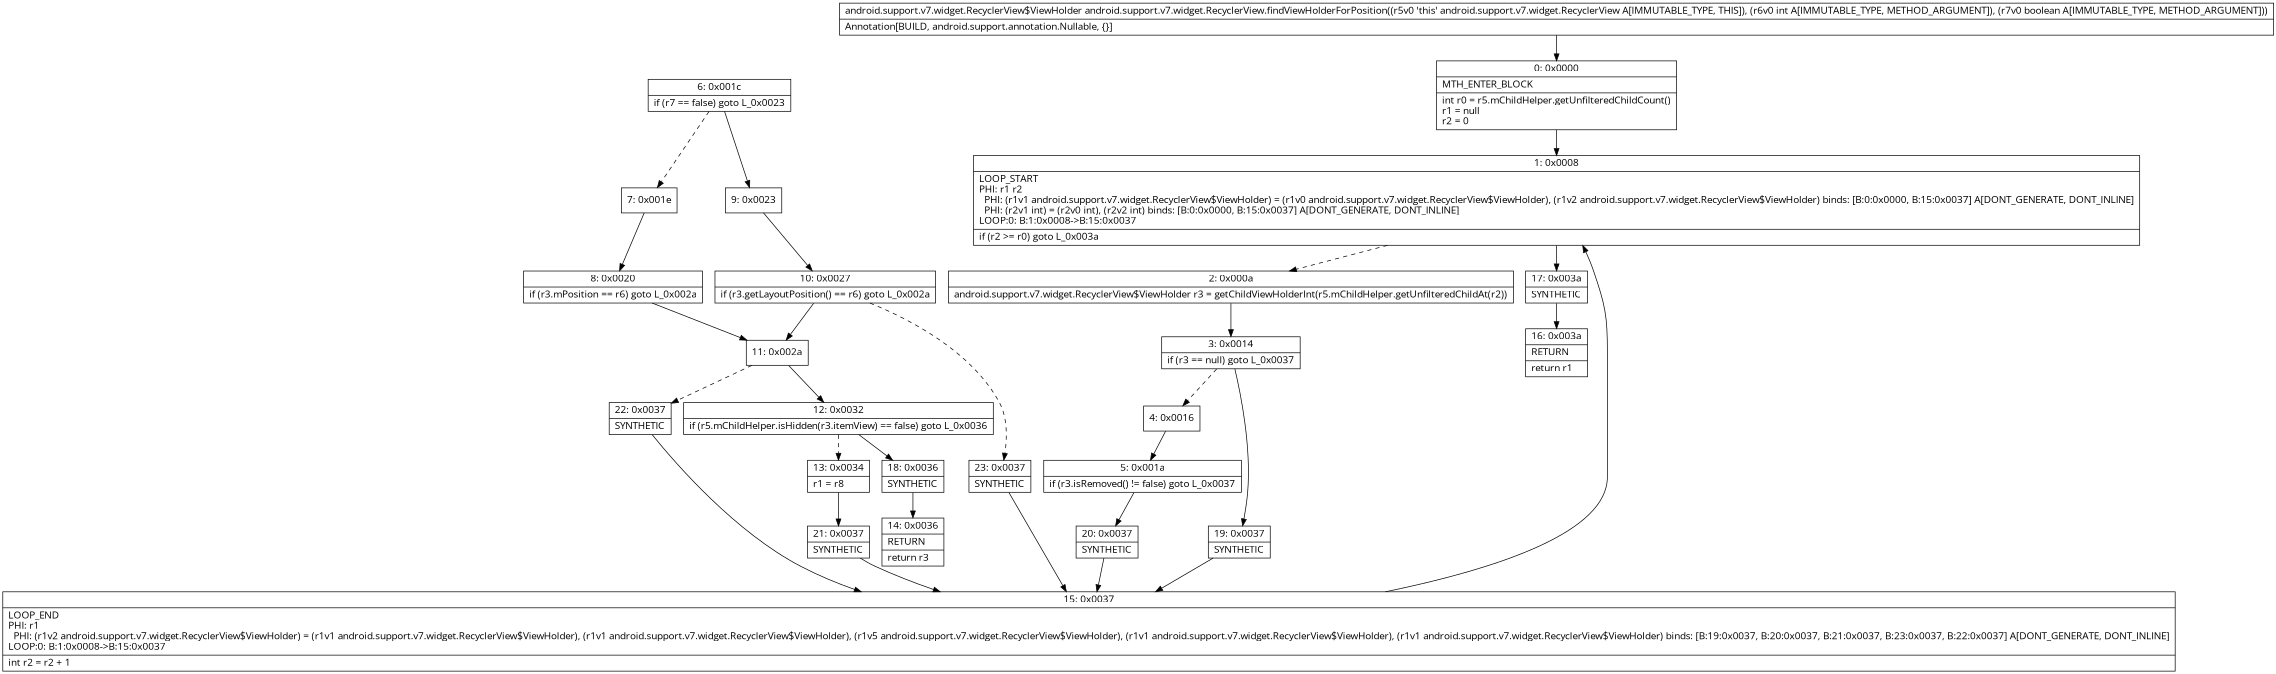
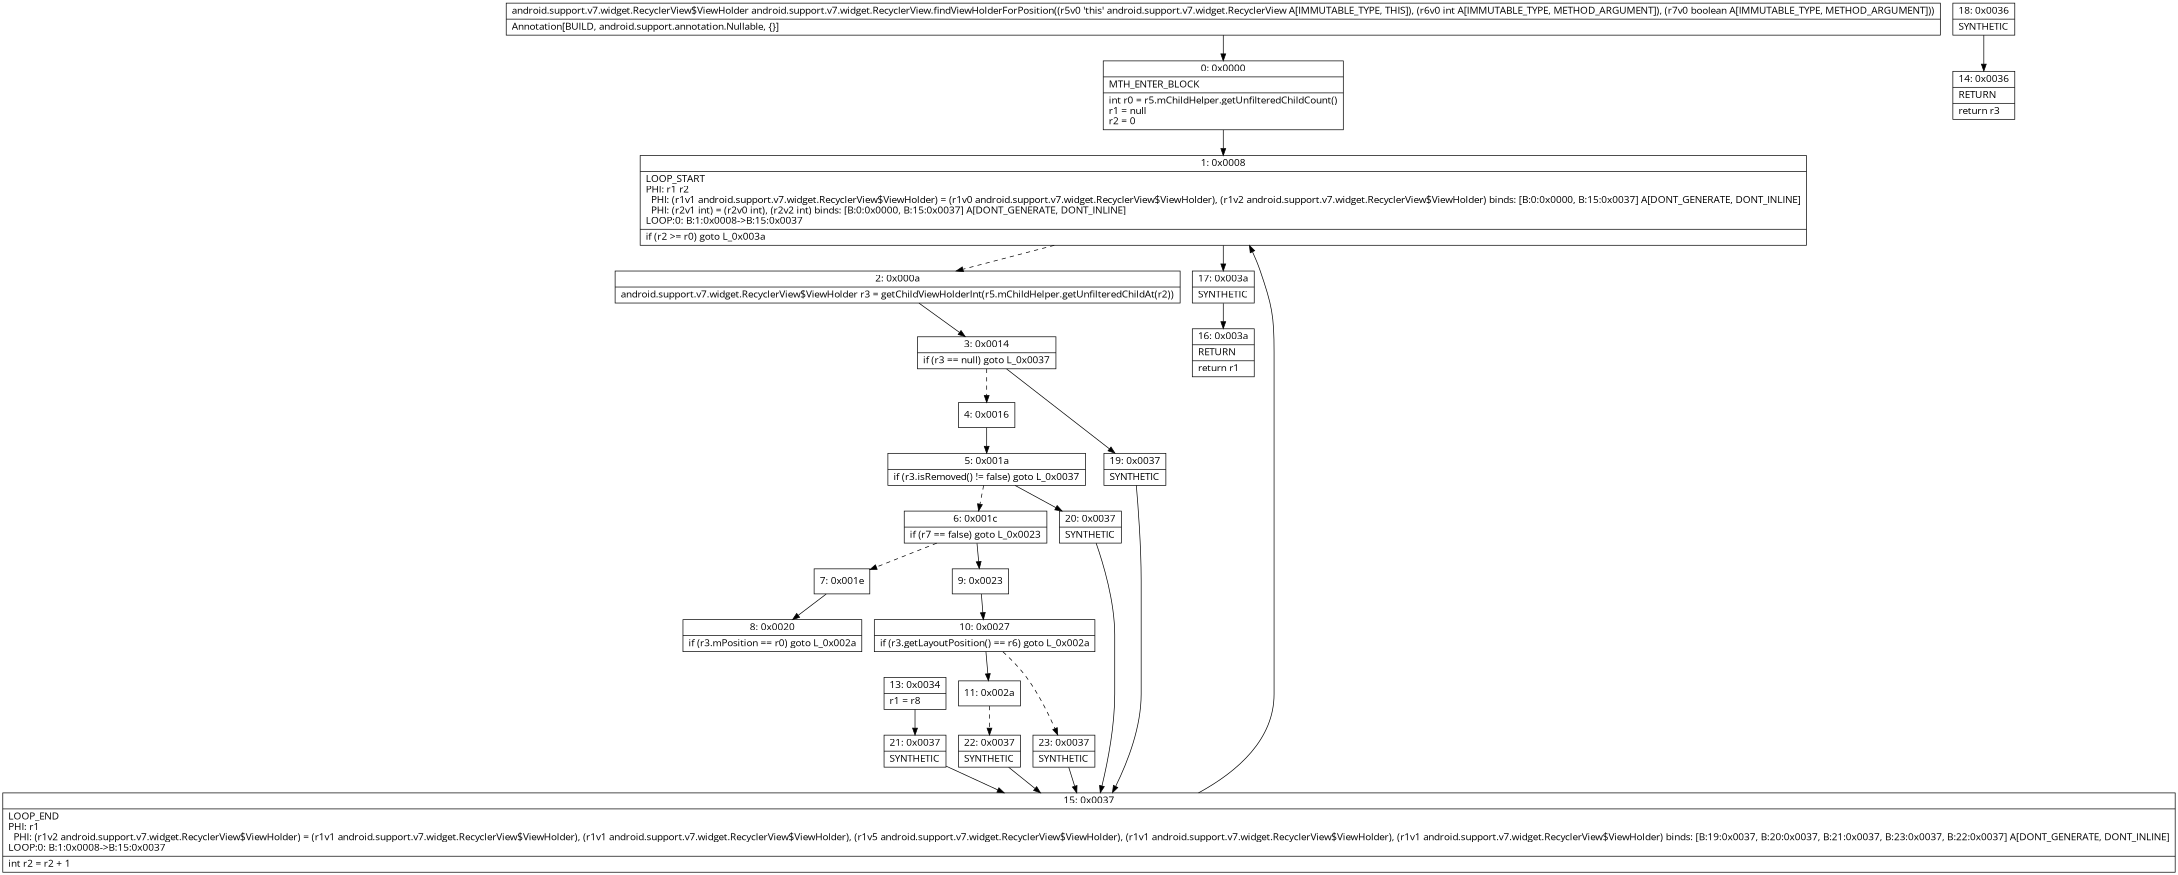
(613, 295) -> (772, 643)
(696, 320) -> none
(838, 419) -> none
none -> (982, 495)
